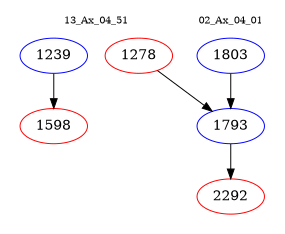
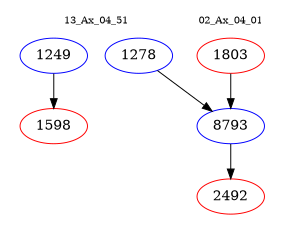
(54, 56) -> (54, 56)
(139, 56) -> (139, 56)
(231, 56) -> (231, 56)
(231, 126) -> (231, 126)
(231, 197) -> (231, 197)
